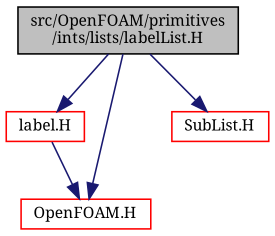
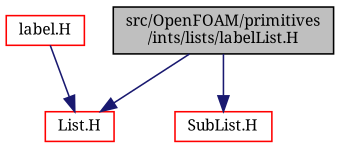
(88, 77) -> none
(86, 214) -> (80, 127)
